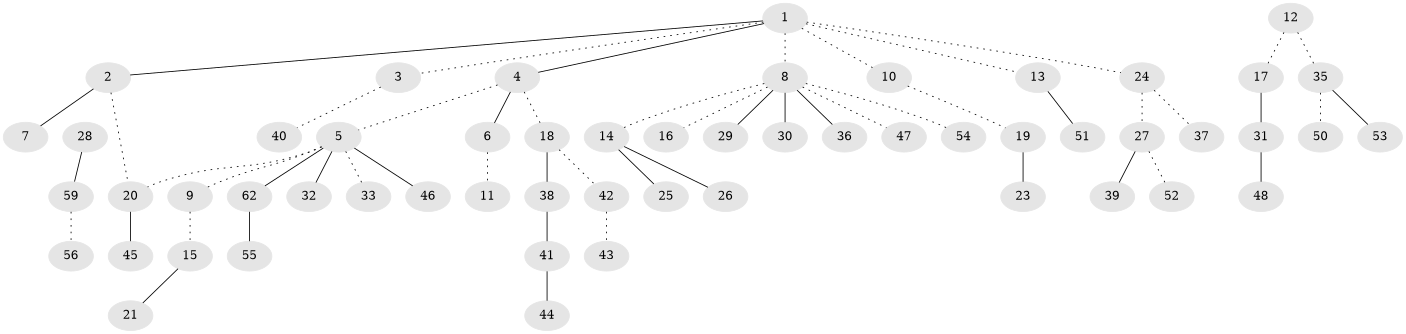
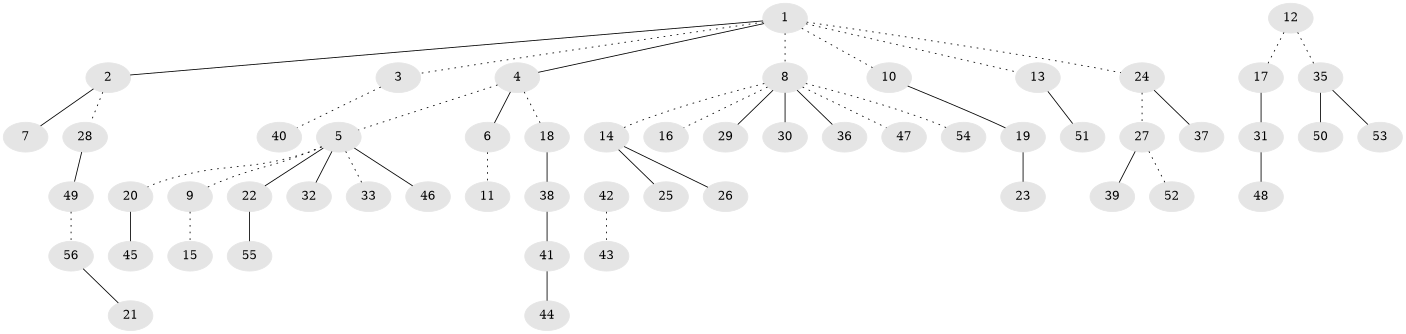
(957, 106) -> (957, 106)
(1172, 107) -> (1172, 107)
(1321, 108) -> (1321, 108)
(119, 137) -> (97, 107)
(577, 167) -> none
(71, 197) -> (71, 197)
(250, 197) -> (250, 197)
(160, 286) -> (101, 286)
